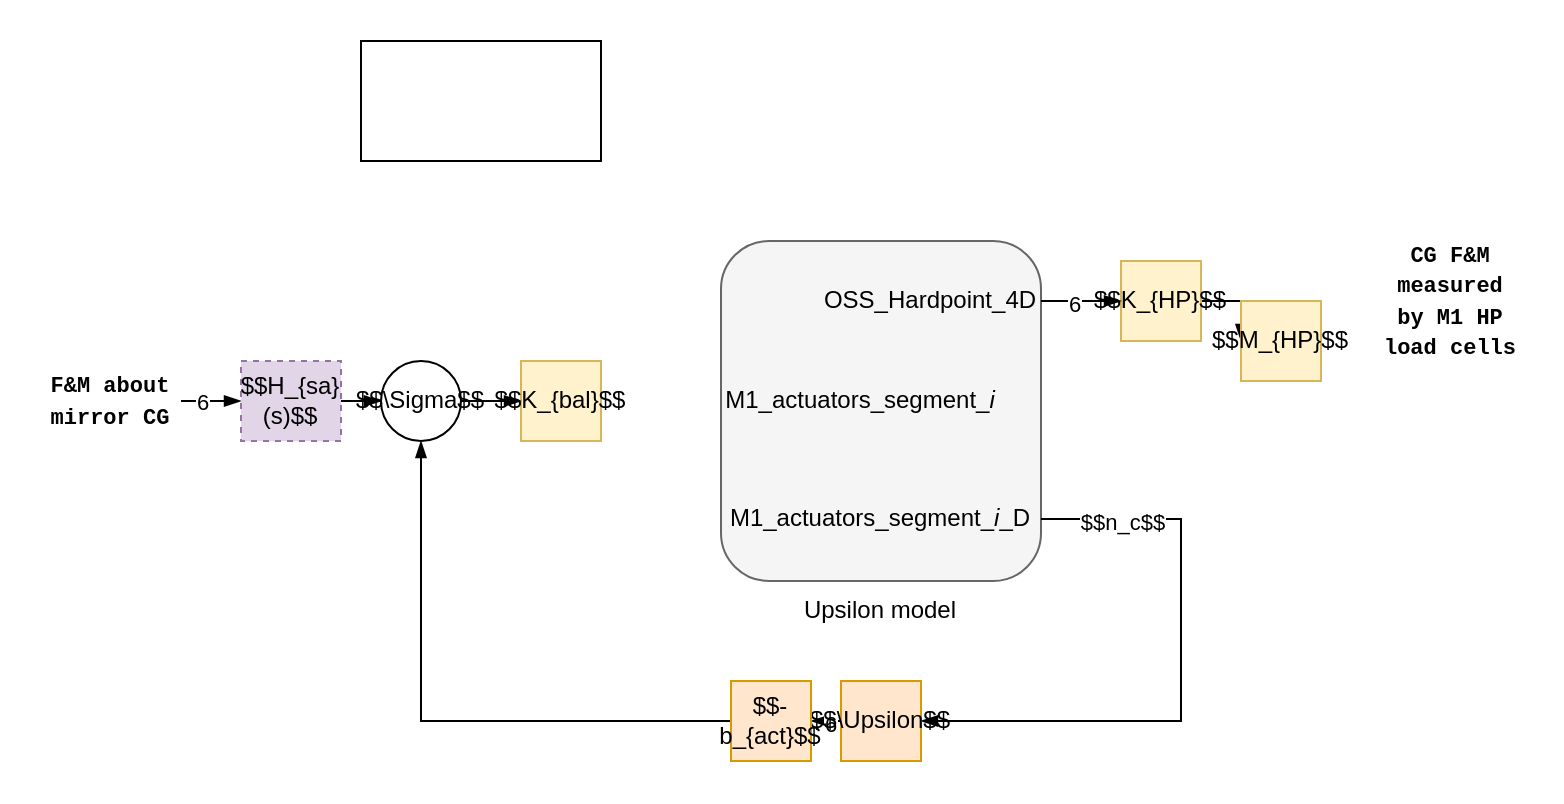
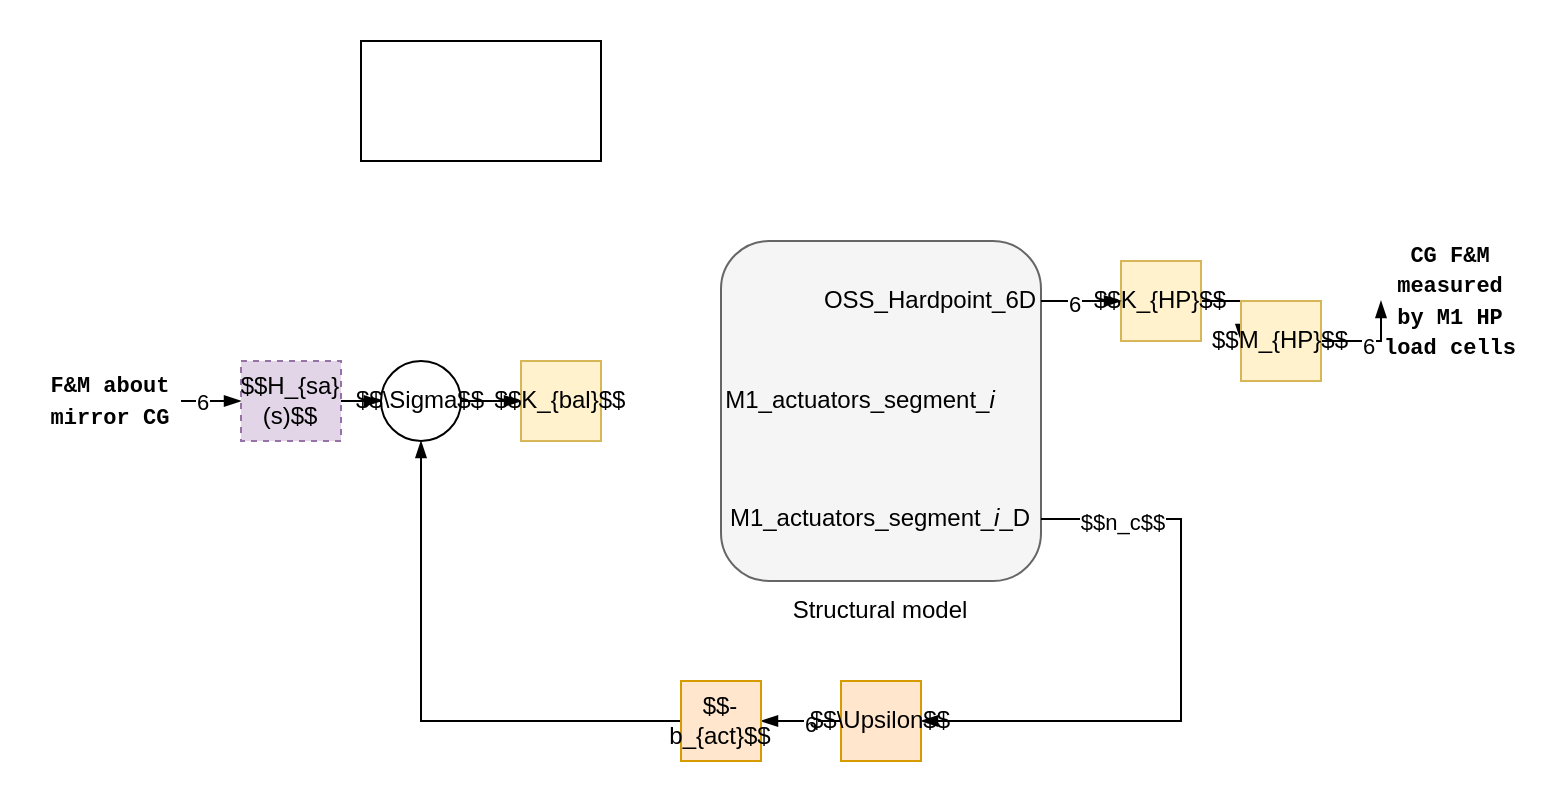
(931, 301) -> (931, 301)
none -> (1362, 341)
(881, 611) -> (881, 611)
(771, 721) -> (721, 721)
